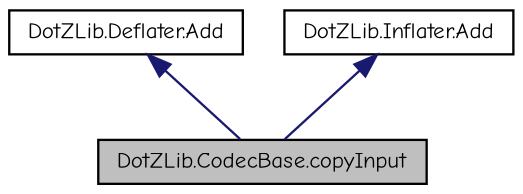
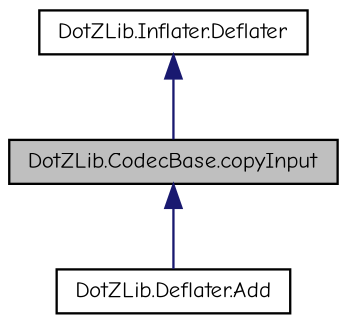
(399, 32) -> (173, 32)
(203, 105) -> (173, 239)
